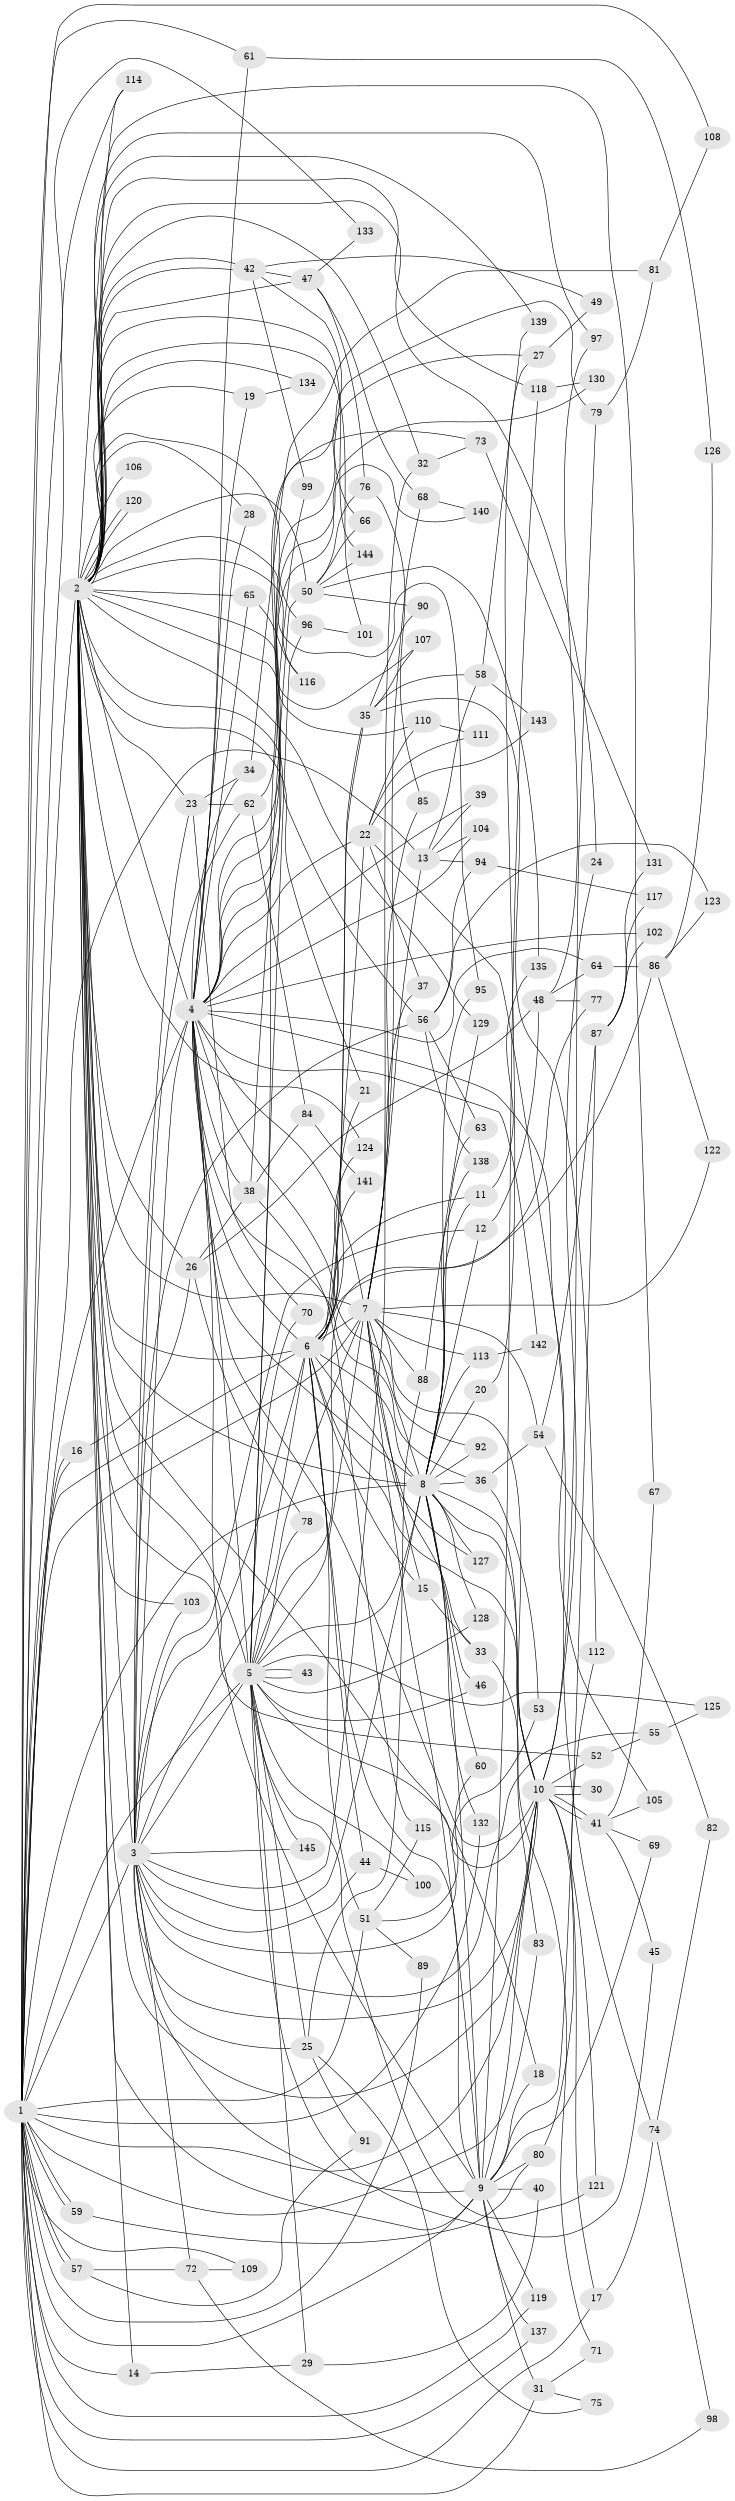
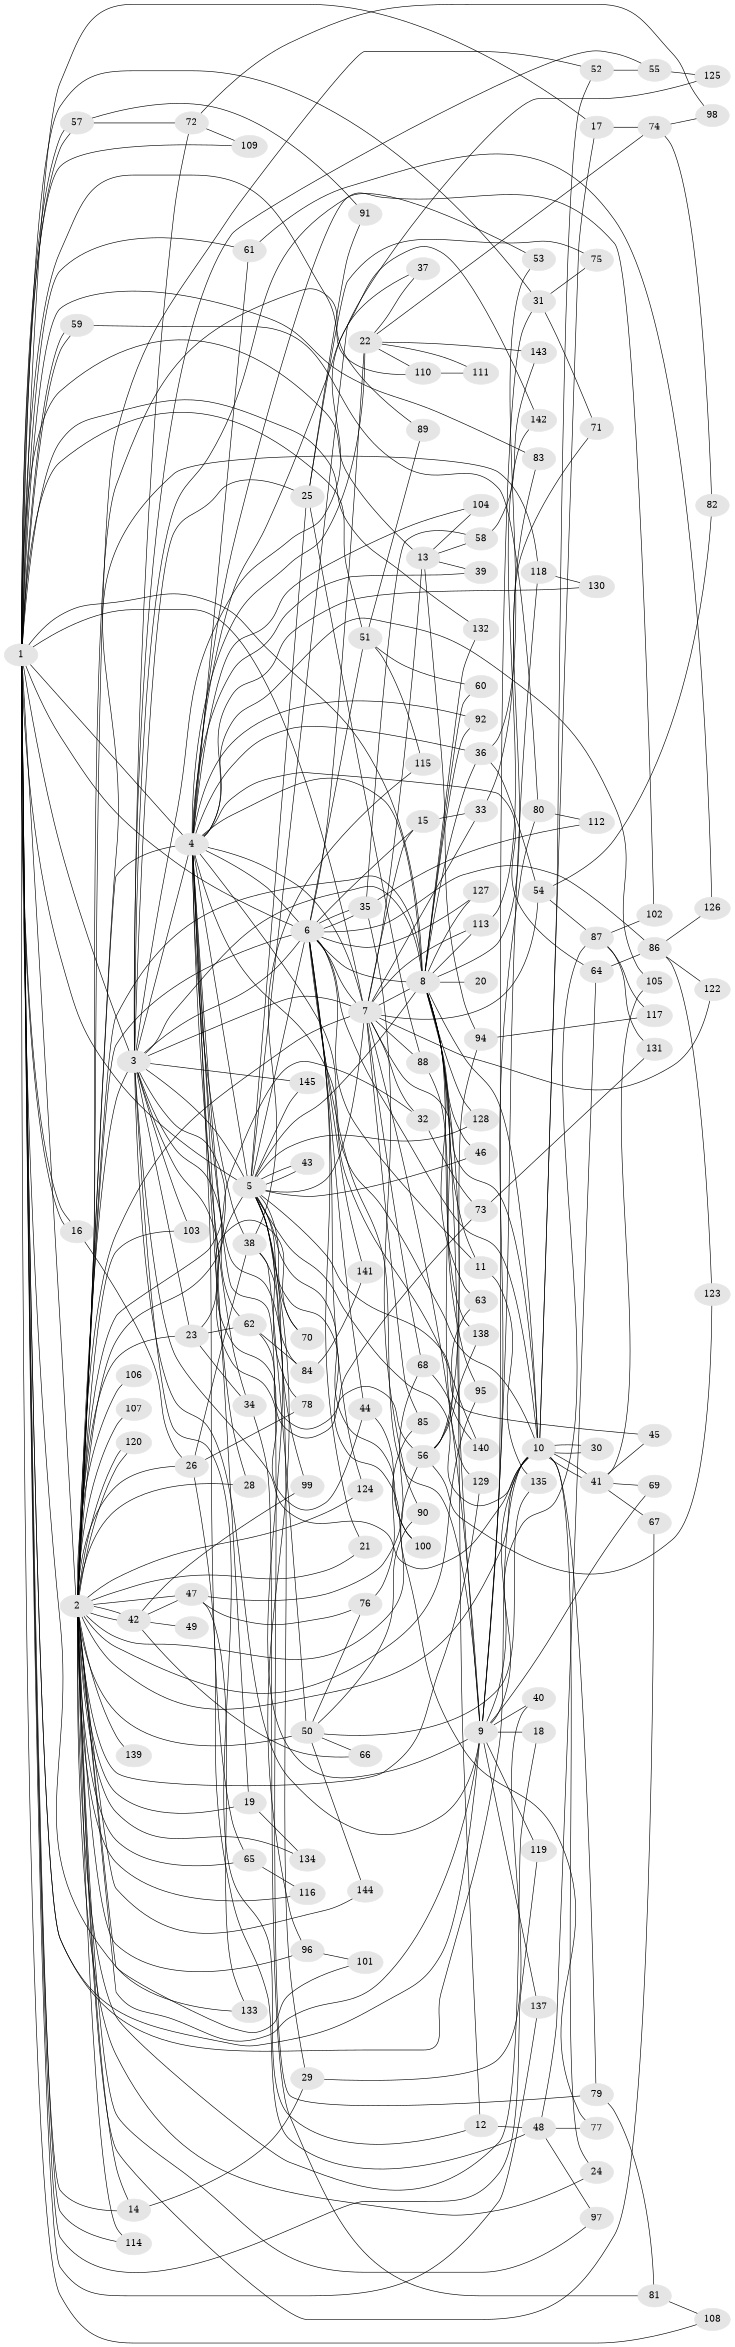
(539, 356) -> none
(502, 505) -> none
(393, 680) -> none
(597, 2187) -> none
